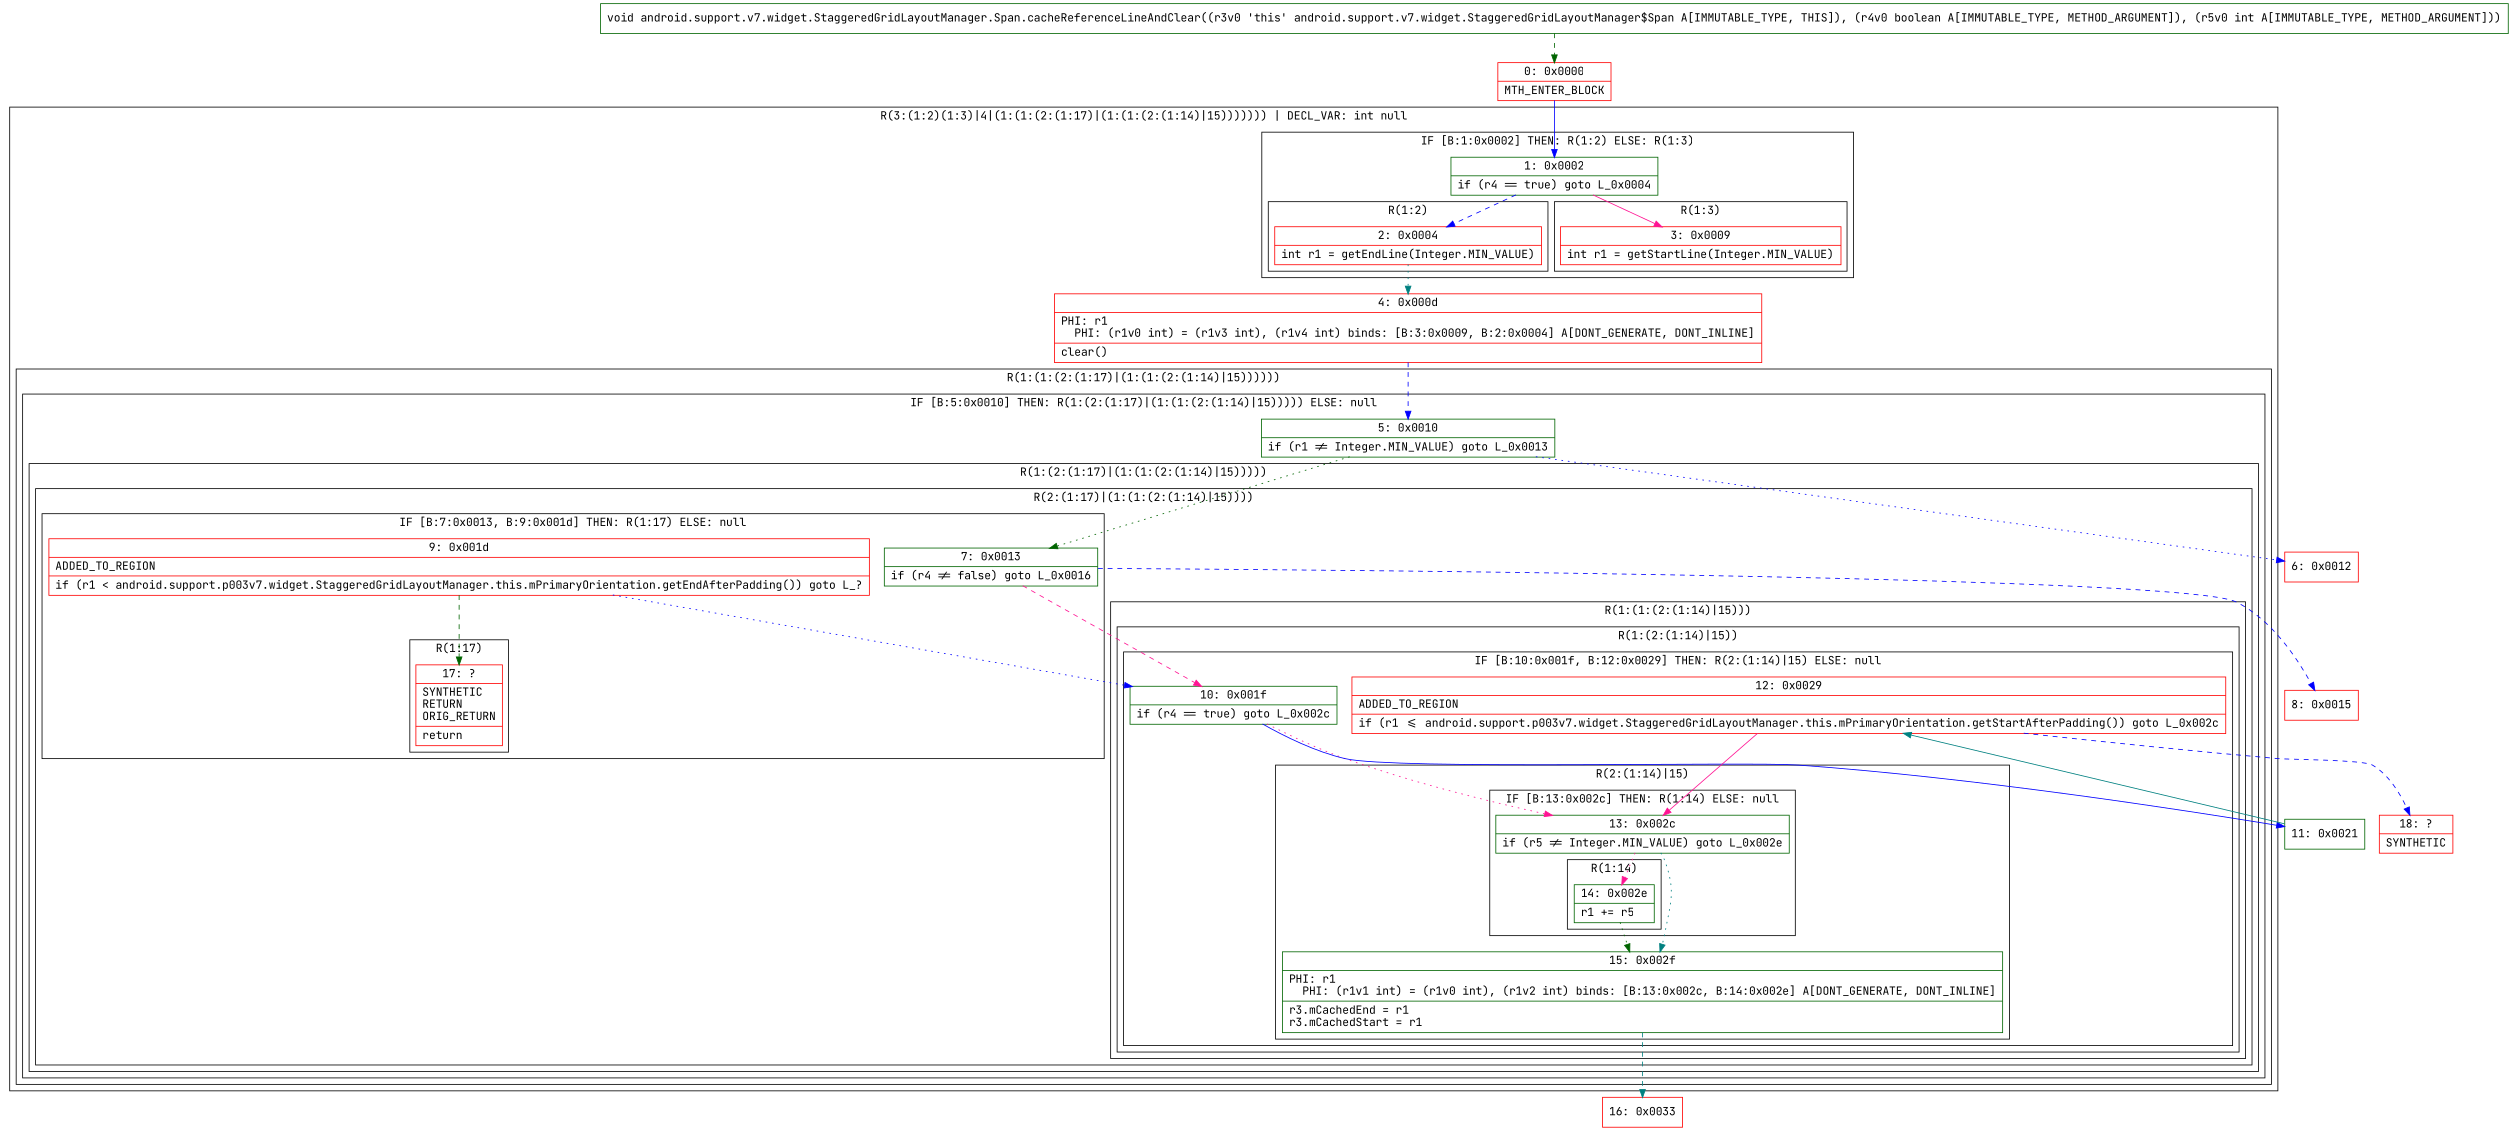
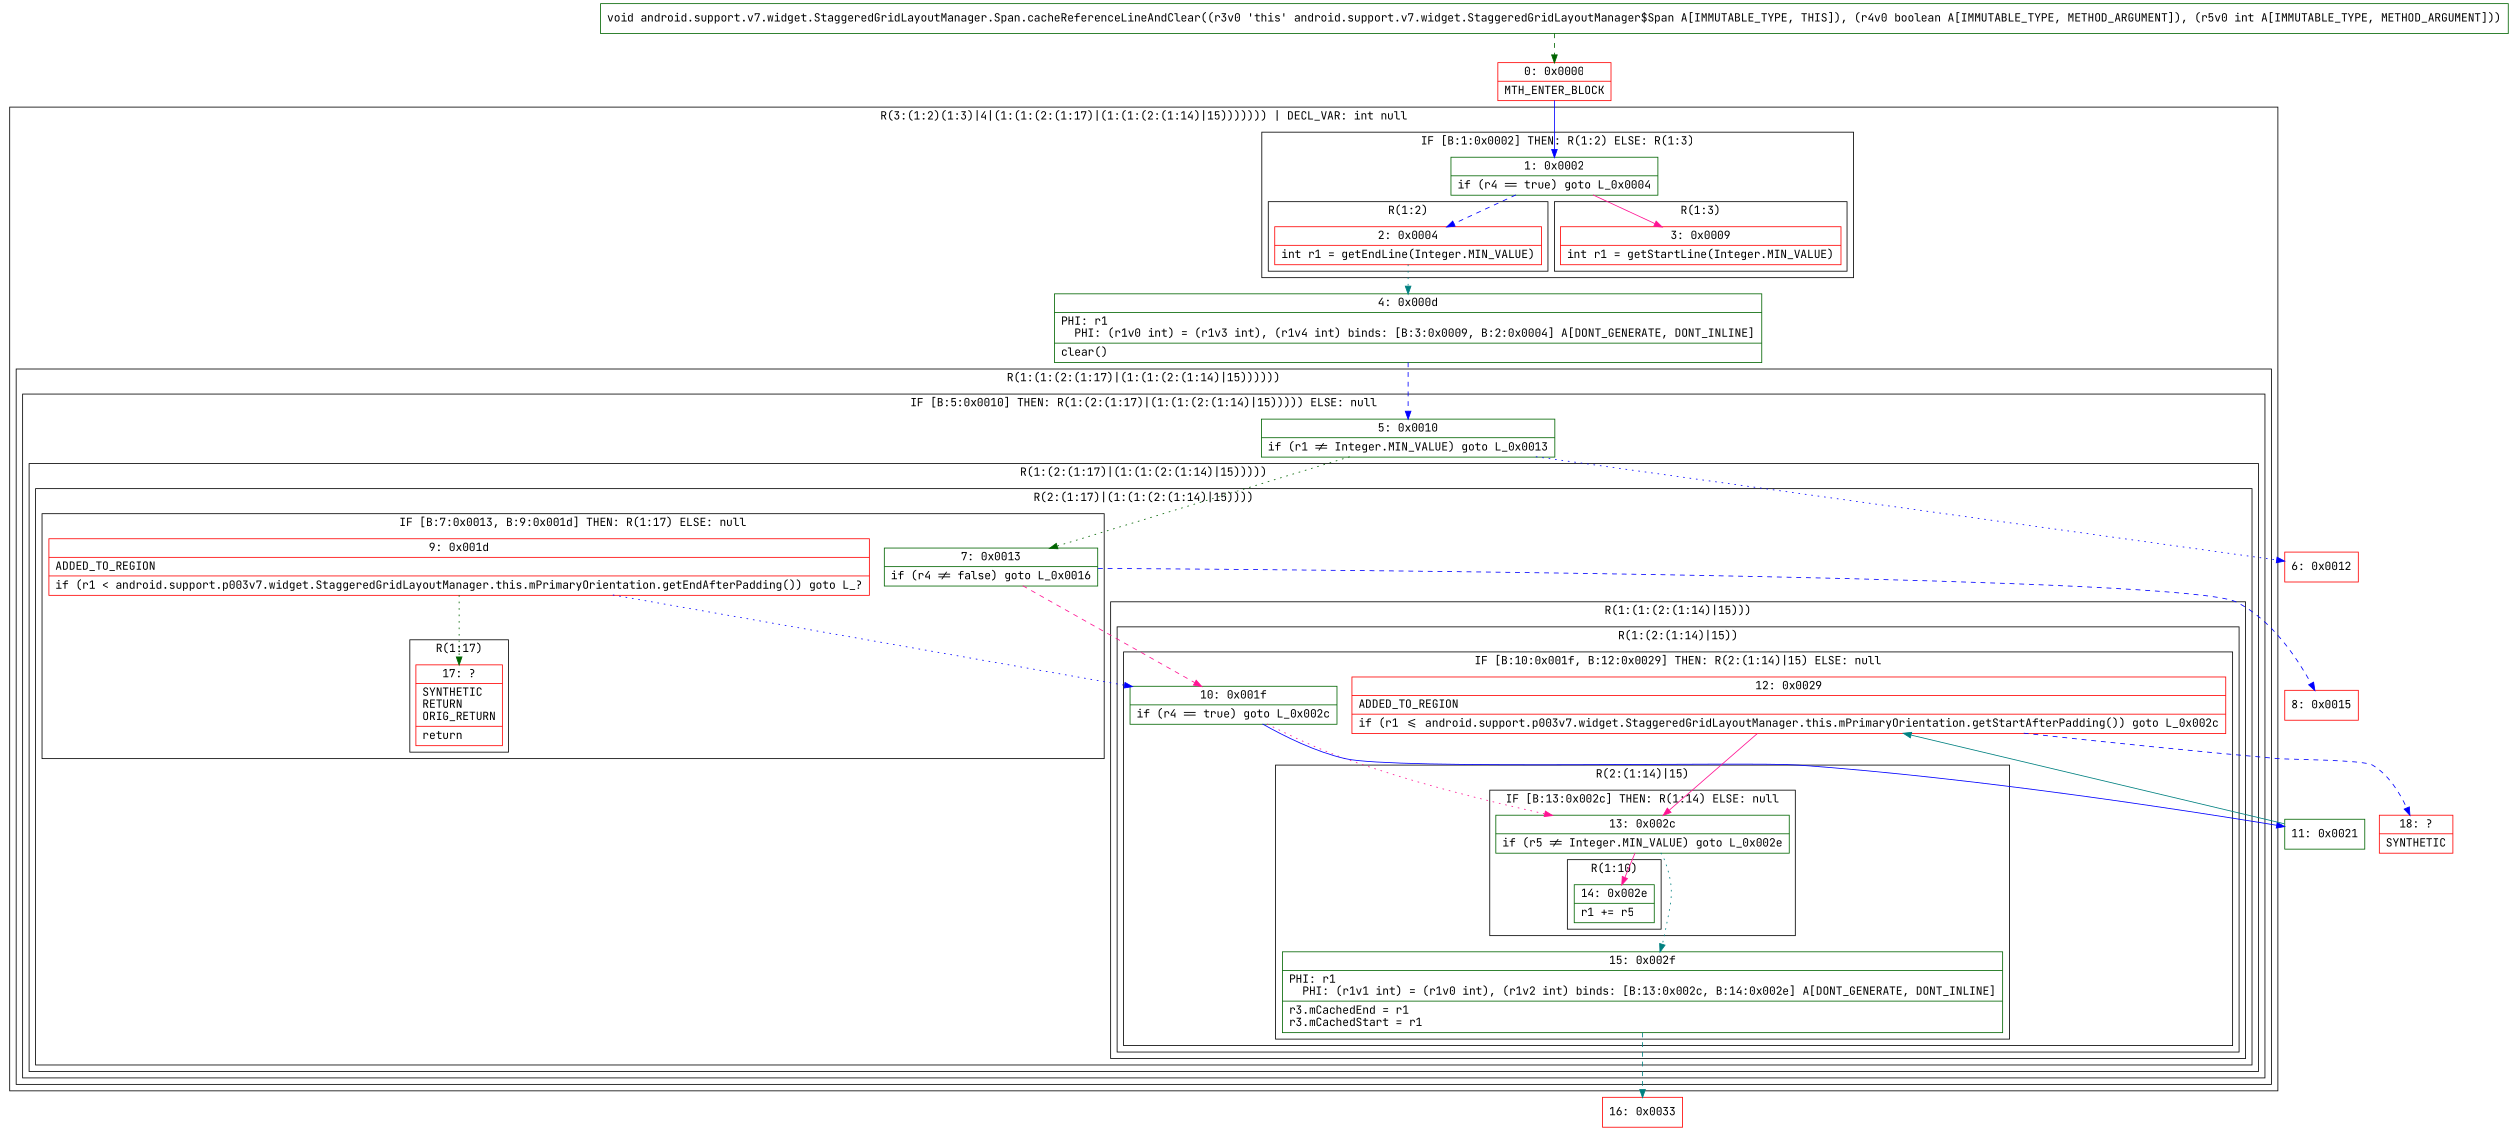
(1408, 328) -> (1408, 328)
(459, 626) -> (459, 626)
(1630, 865) -> (1630, 865)
(1614, 869) -> (1614, 869)
(1624, 933) -> none
